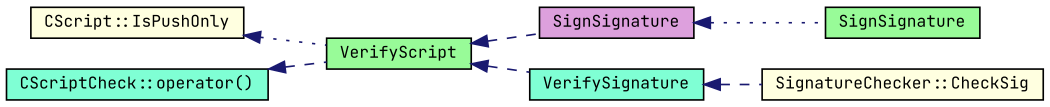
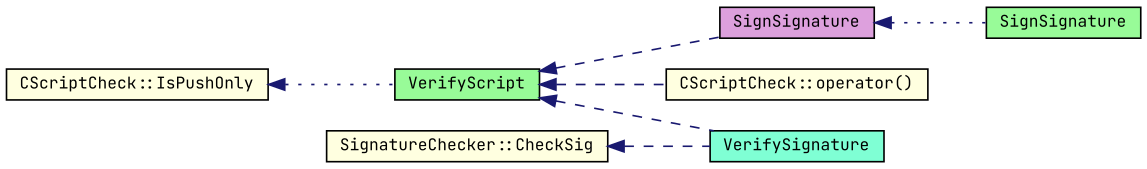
(137, 23) -> (137, 84)
(306, 65) -> (611, 84)
(137, 84) -> (797, 84)
(741, 84) -> (667, 146)
